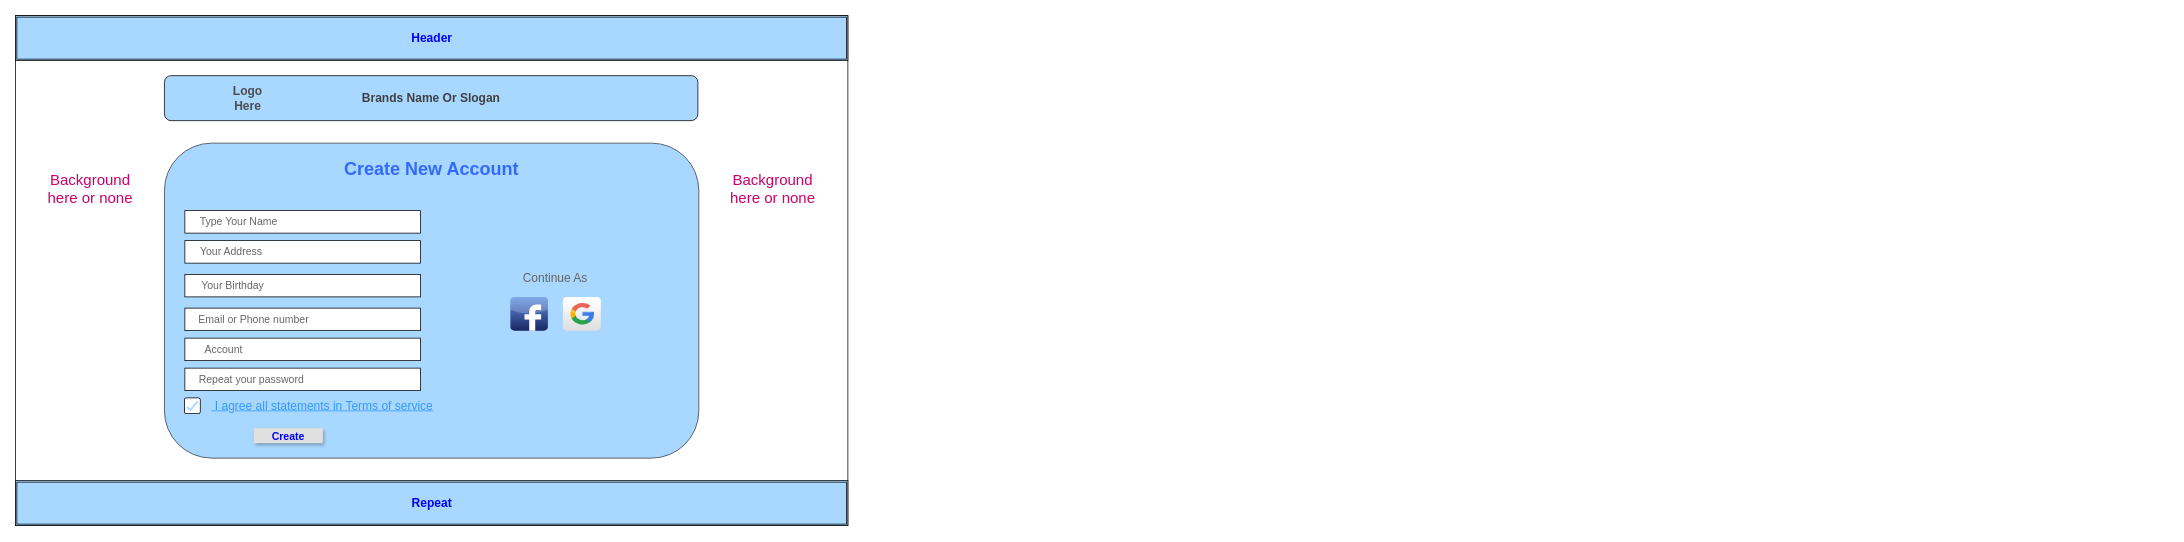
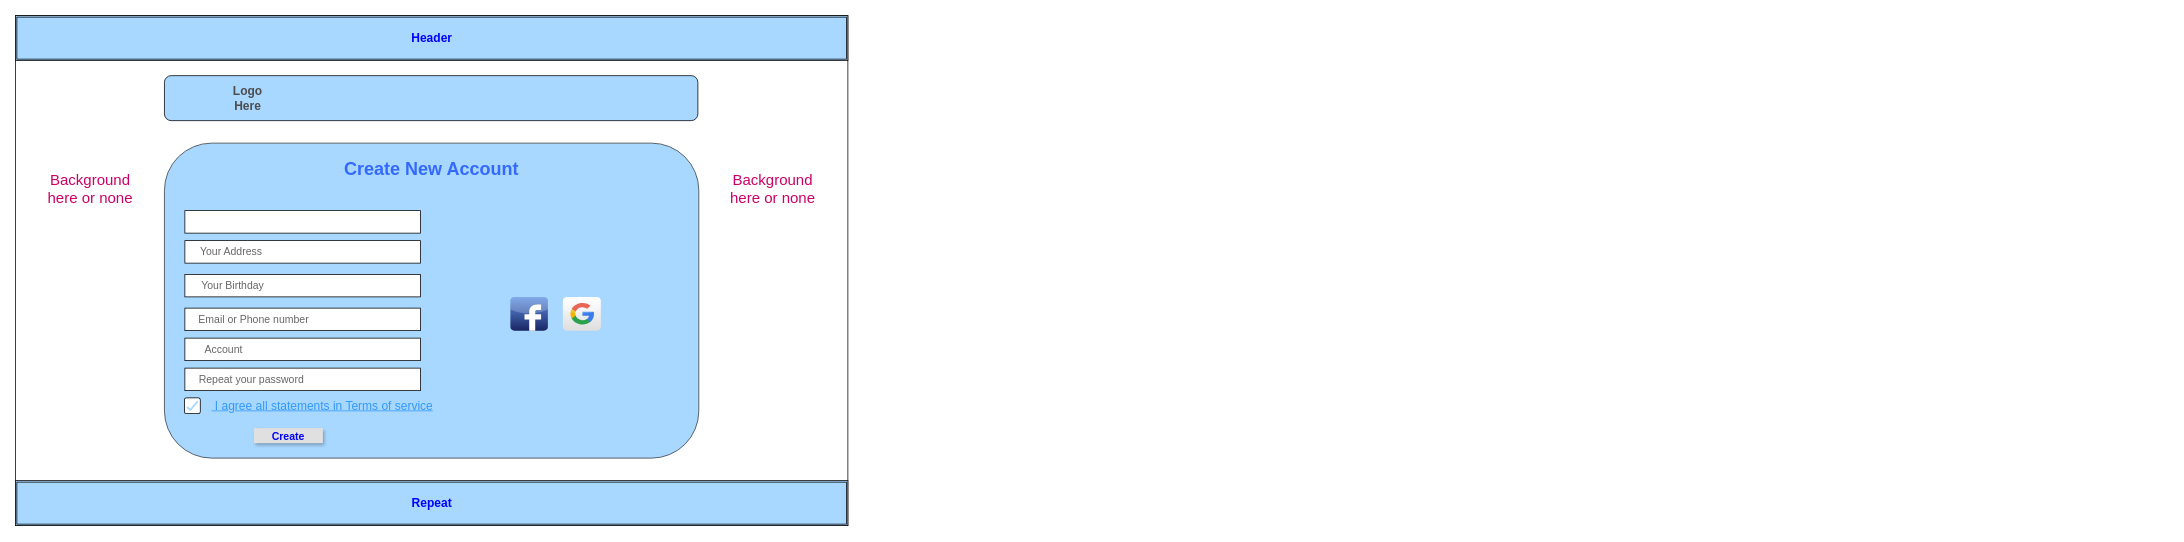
(431, 98) -> none
(239, 222) -> none
(555, 278) -> none
